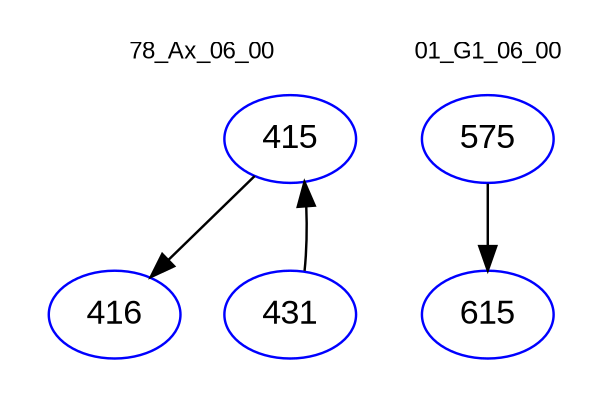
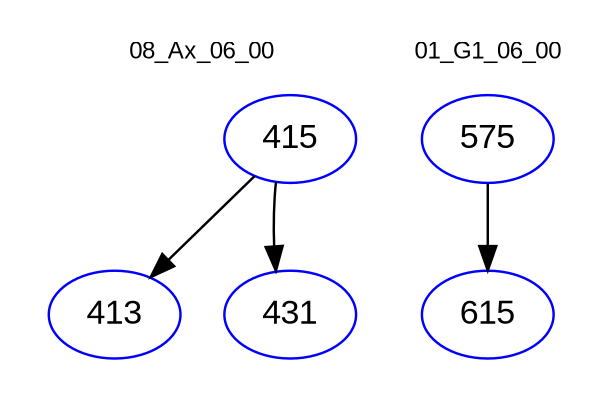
(202, 52) -> (202, 52)
(307, 239) -> (274, 214)
(115, 315) -> (115, 315)
